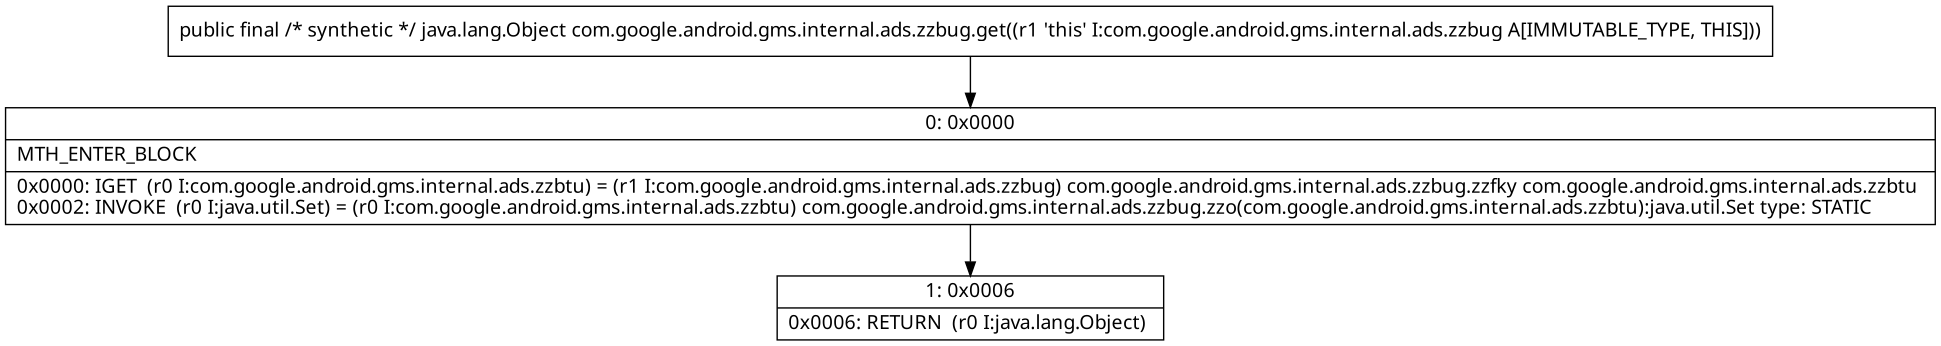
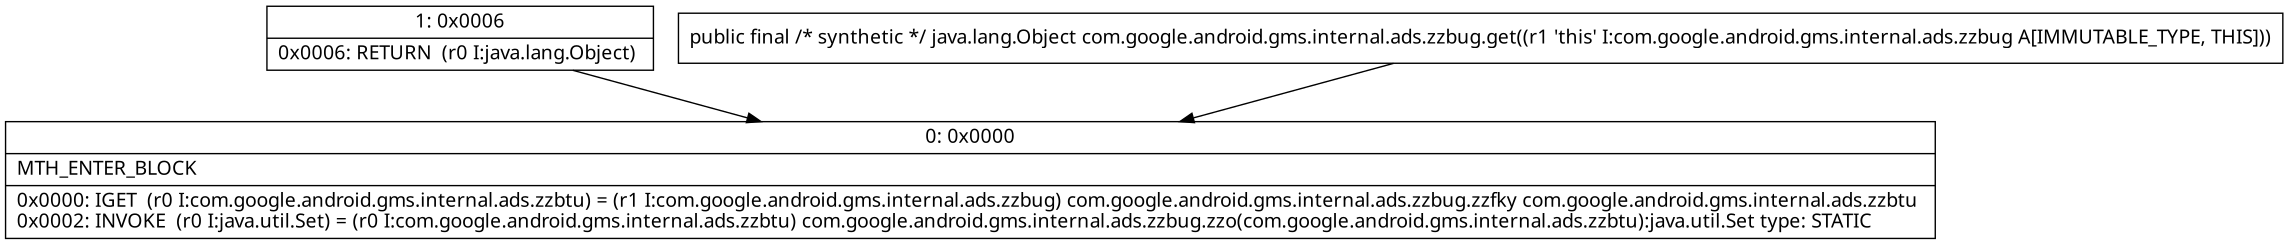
(970, 243) -> (660, 94)
